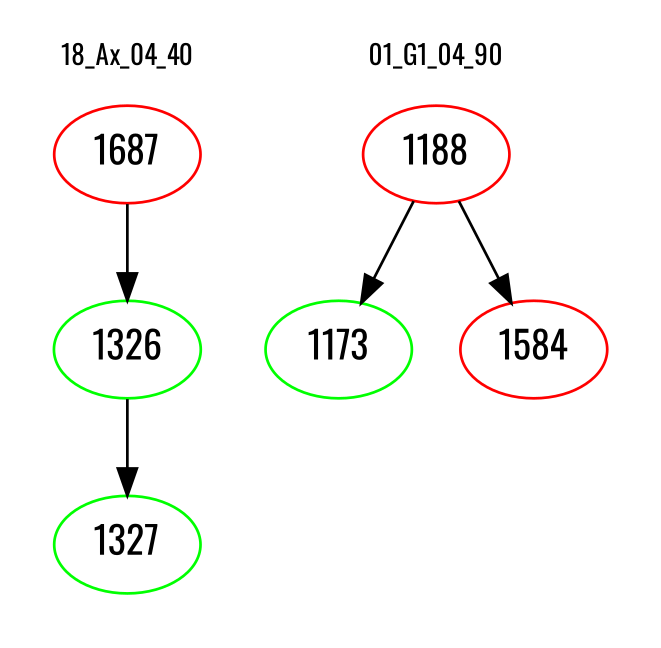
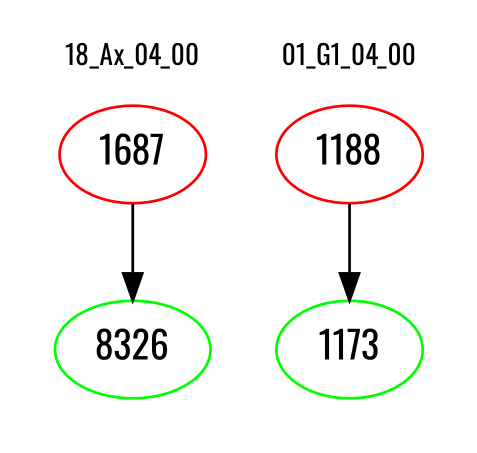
(127, 58) -> (133, 58)
(436, 58) -> (350, 58)
(127, 350) -> (133, 350)
(534, 350) -> none
(127, 545) -> none
